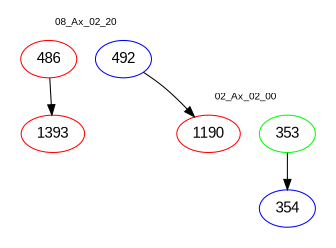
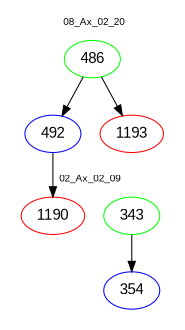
(49, 59) -> (92, 59)
none -> (75, 92)
(246, 97) -> (90, 179)
(53, 134) -> (132, 134)
(287, 134) -> (132, 216)
